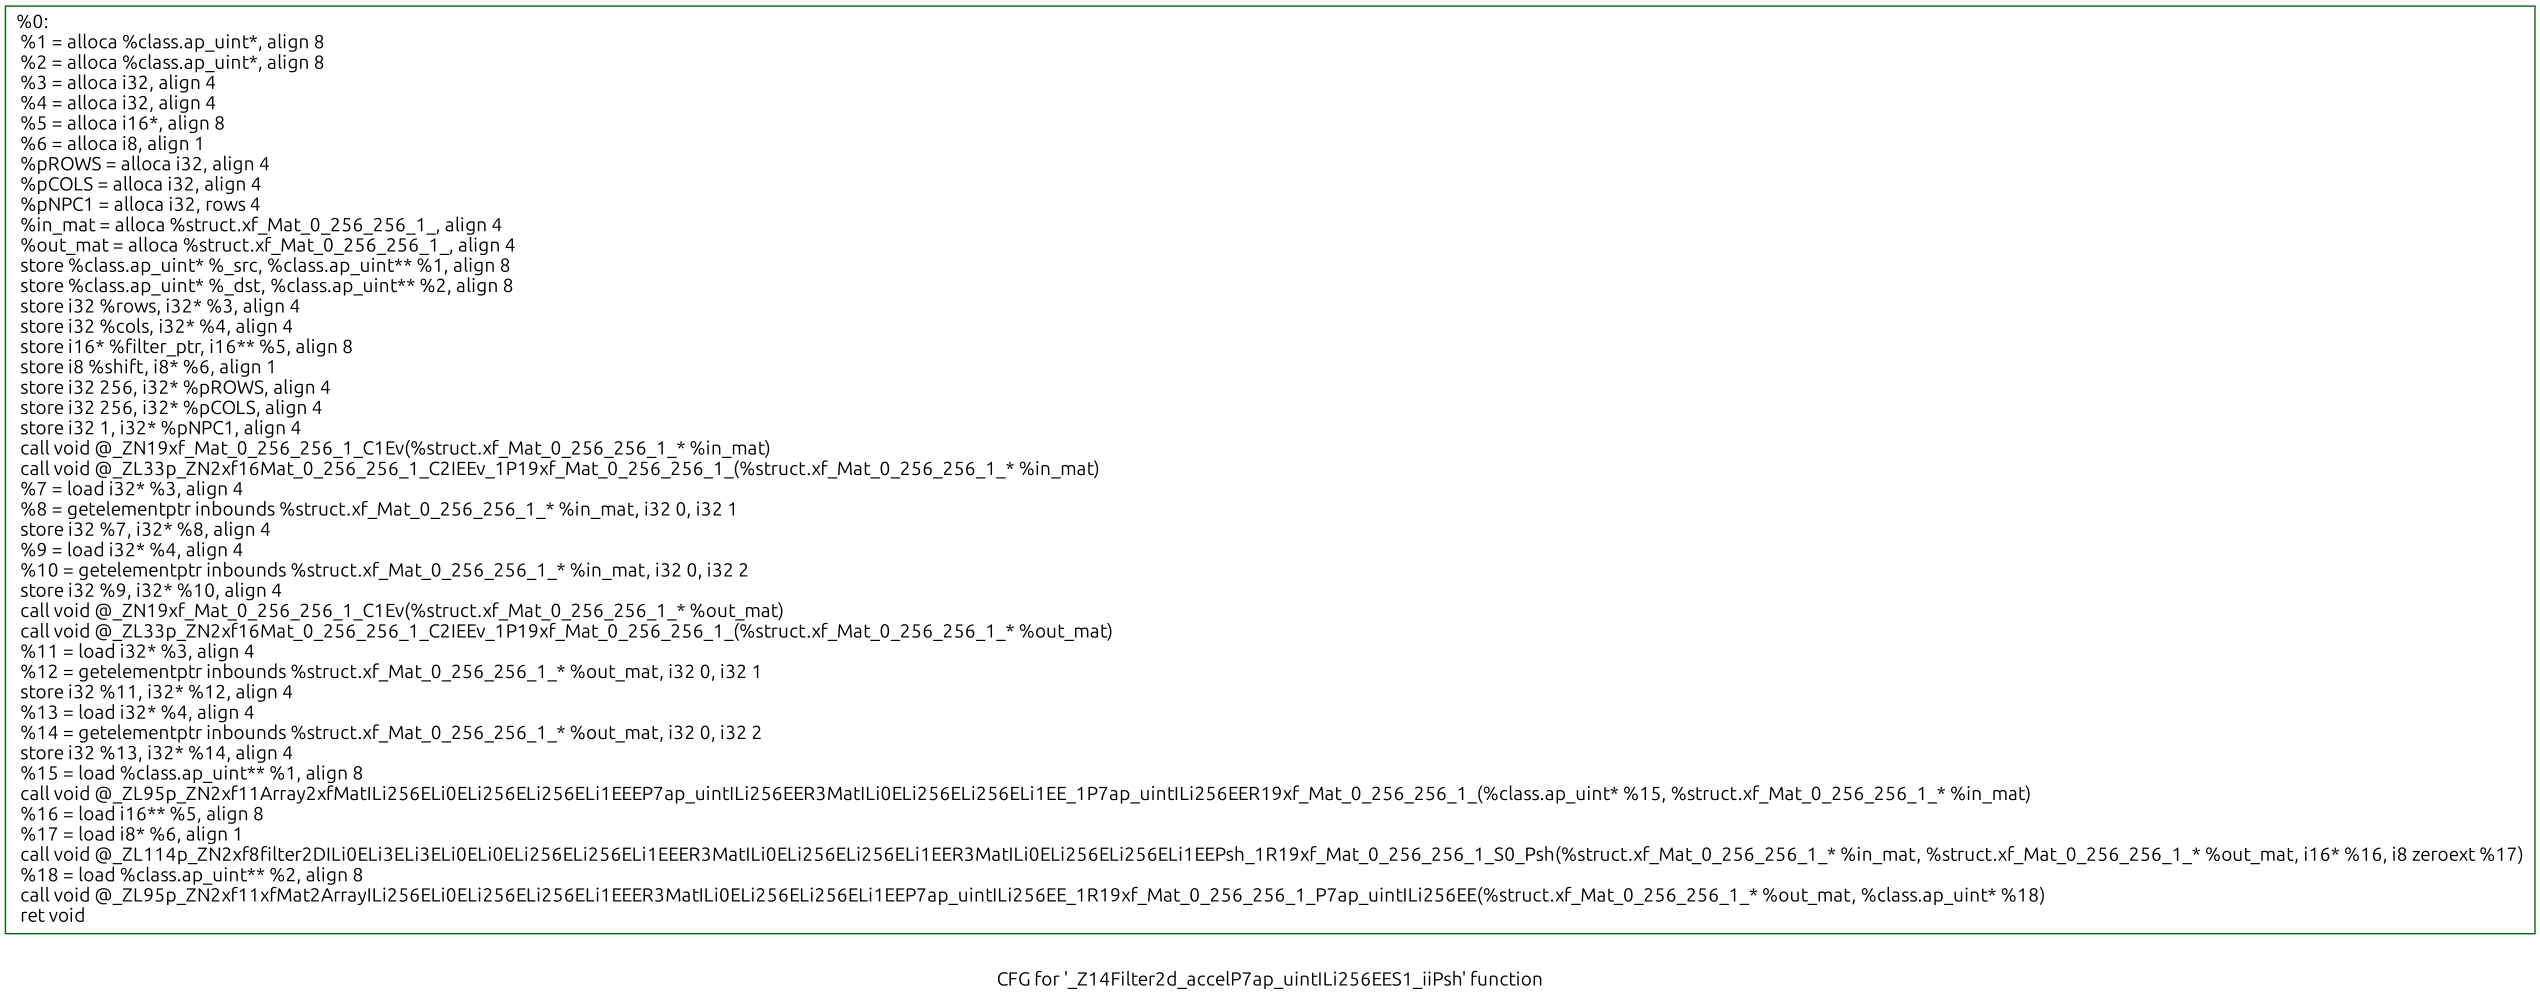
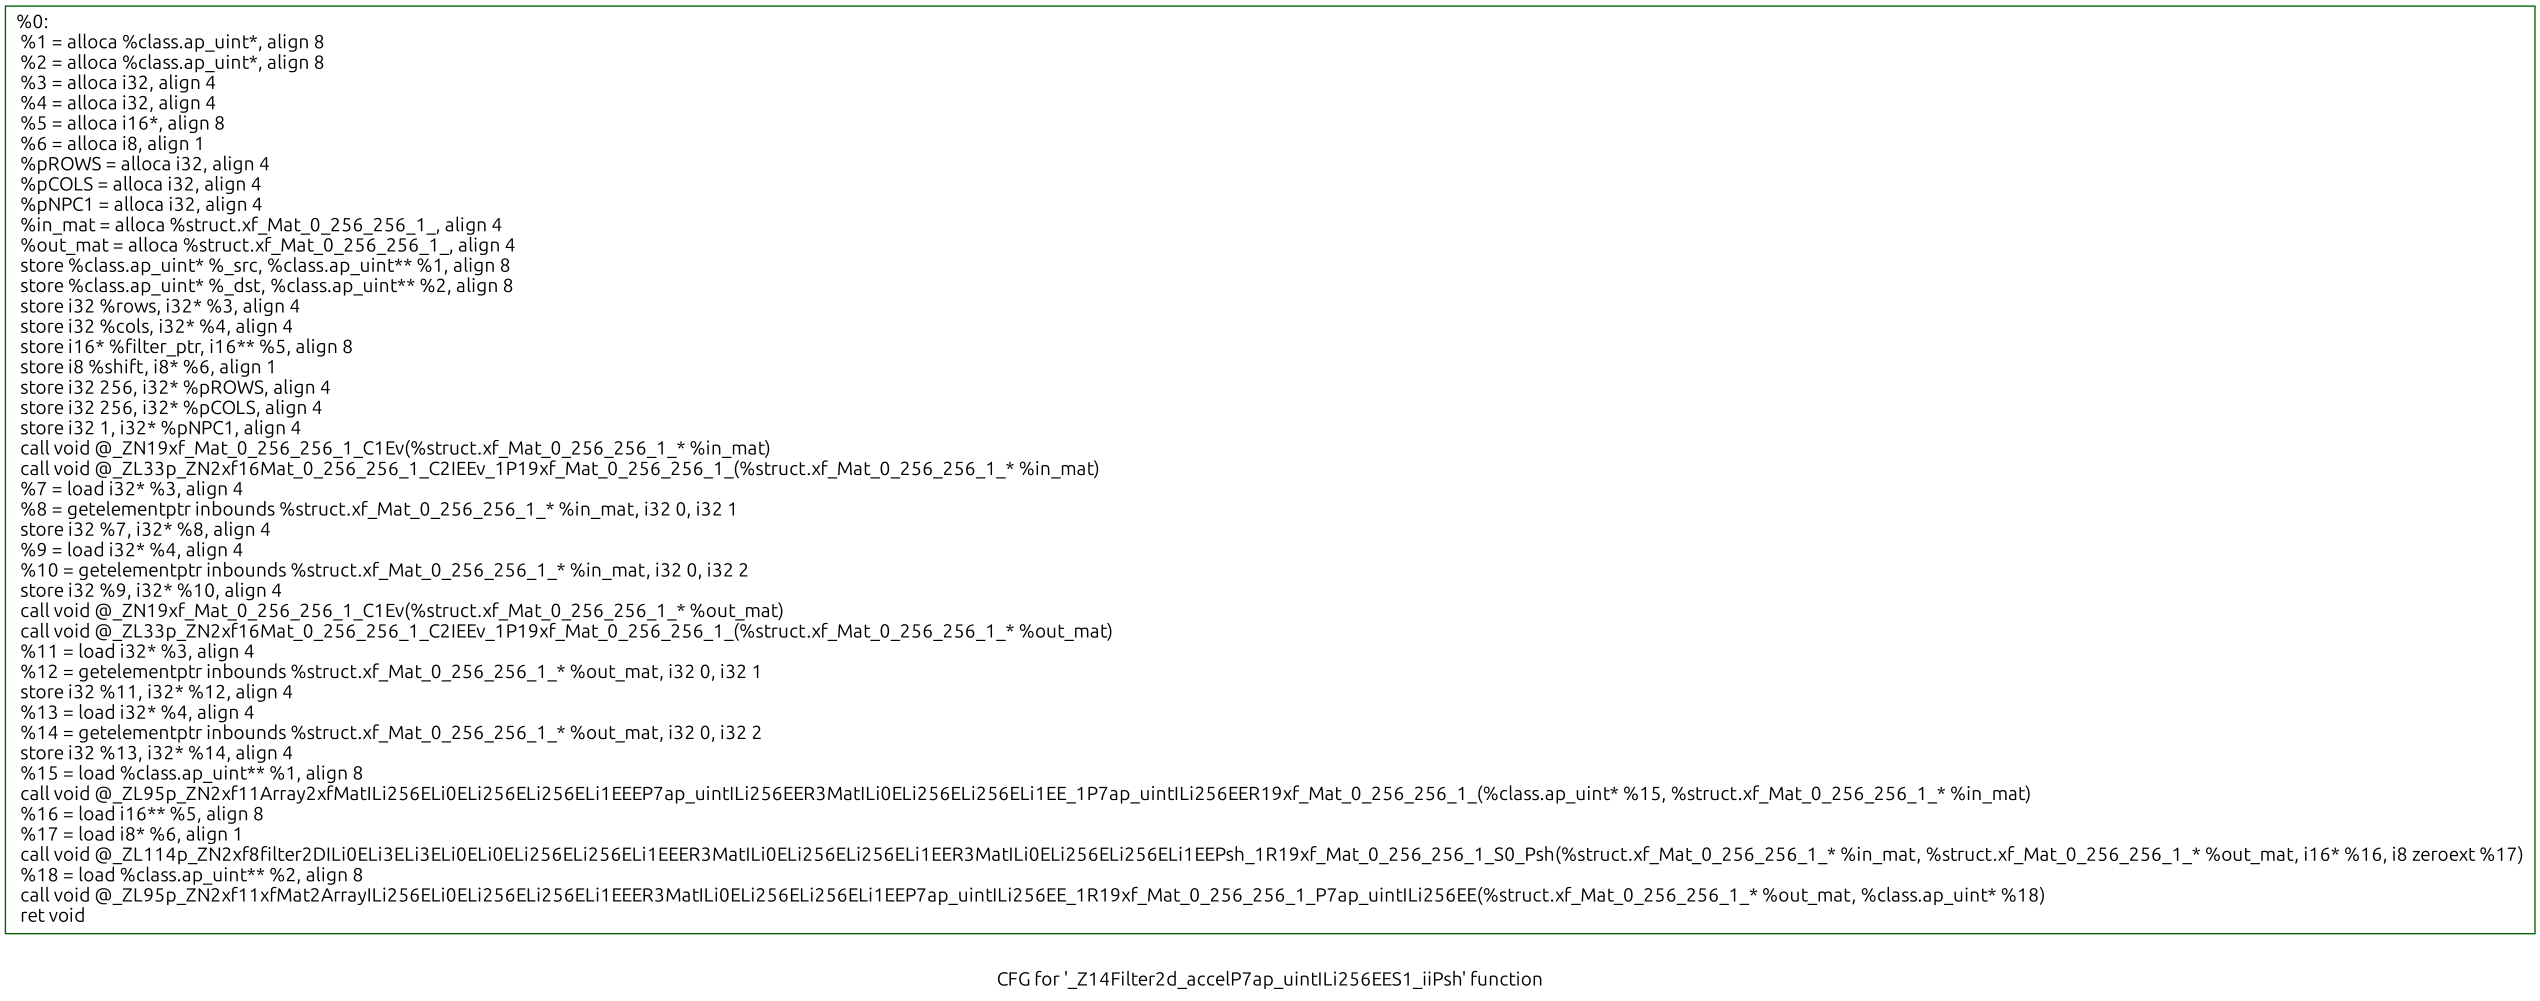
(139, 205) -> (140, 205)
